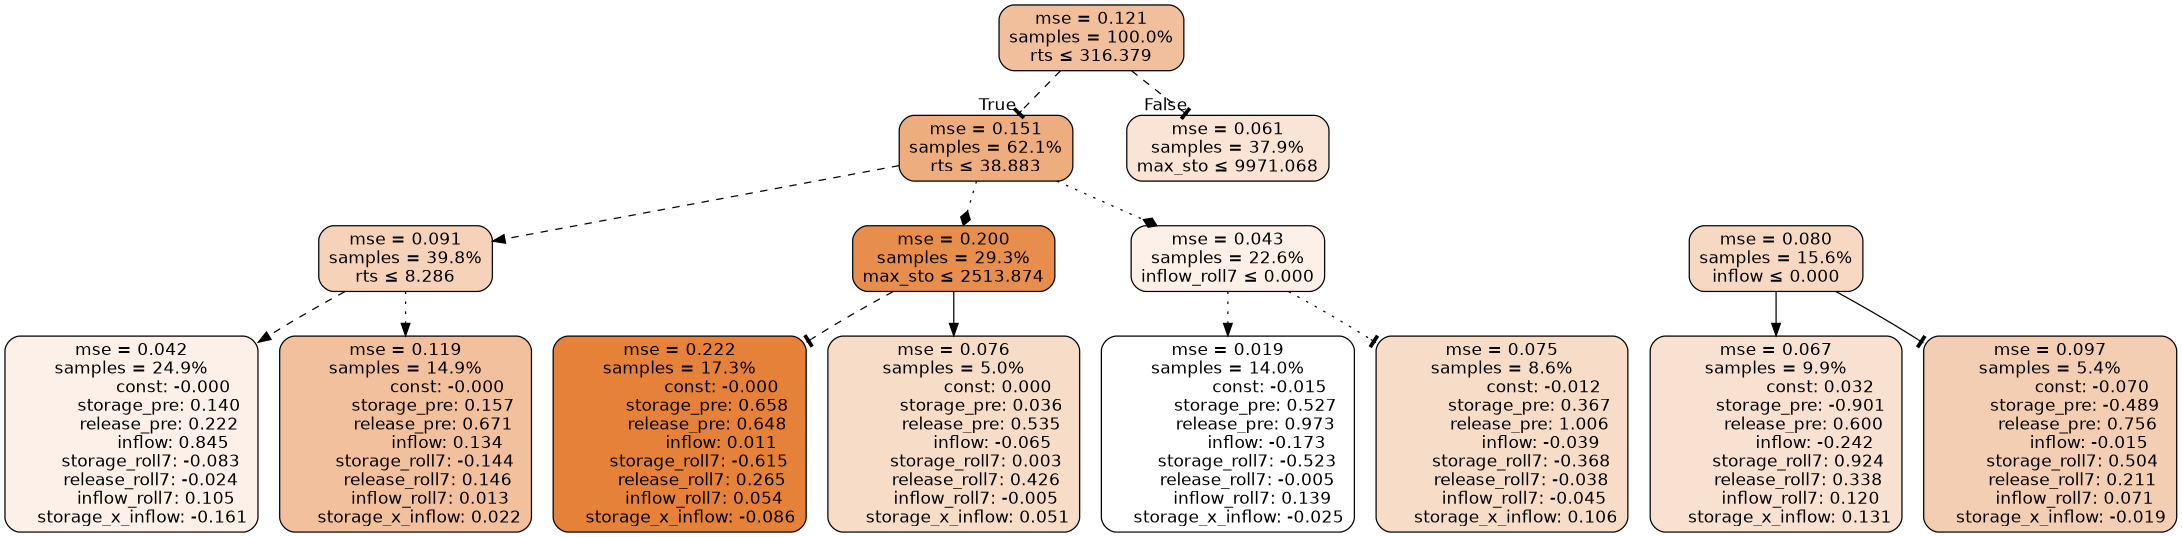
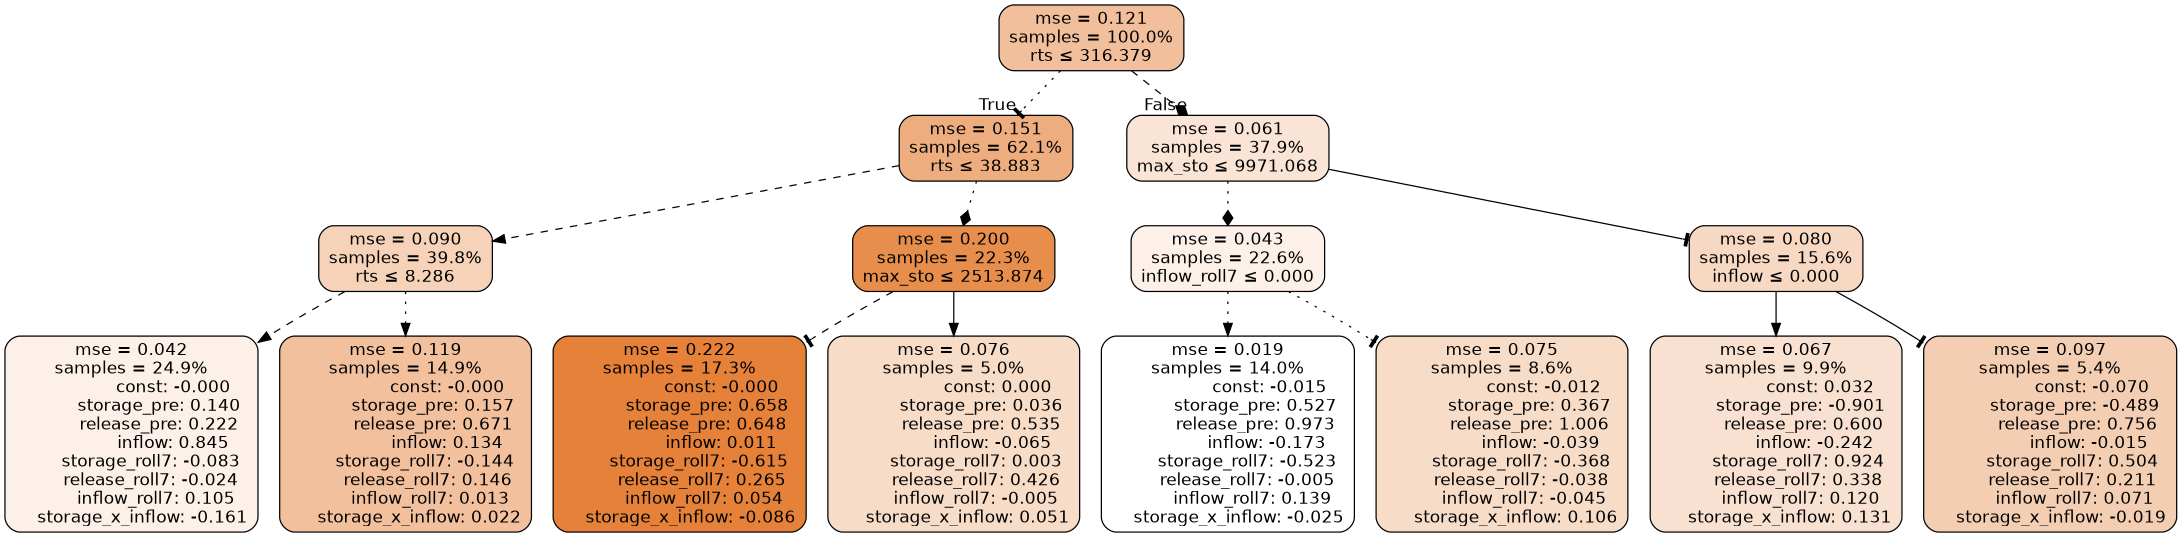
(1041, 91) -> (1041, 91)
(1157, 91) -> (1157, 91)
(1100, 200) -> (1228, 196)
none -> (1506, 204)
(406, 259) -> (406, 259)
(954, 259) -> (954, 259)
